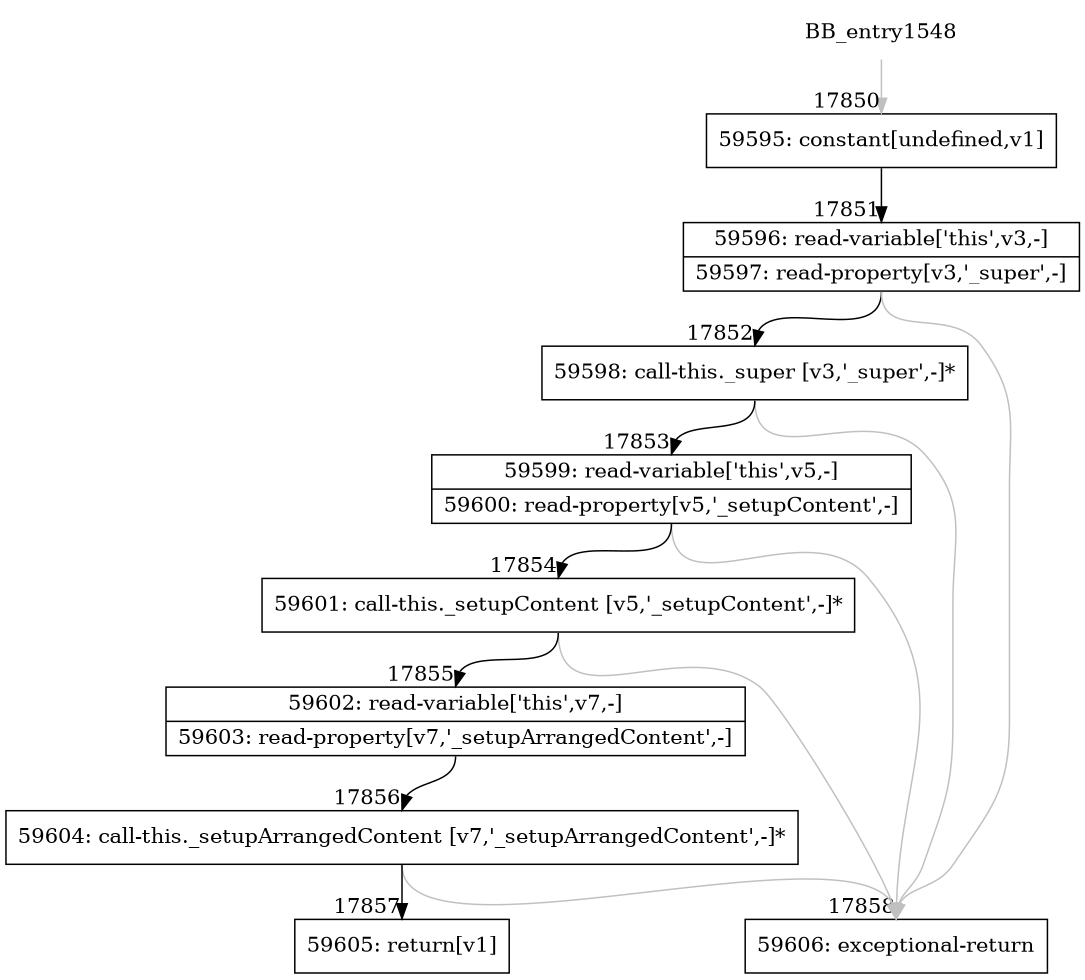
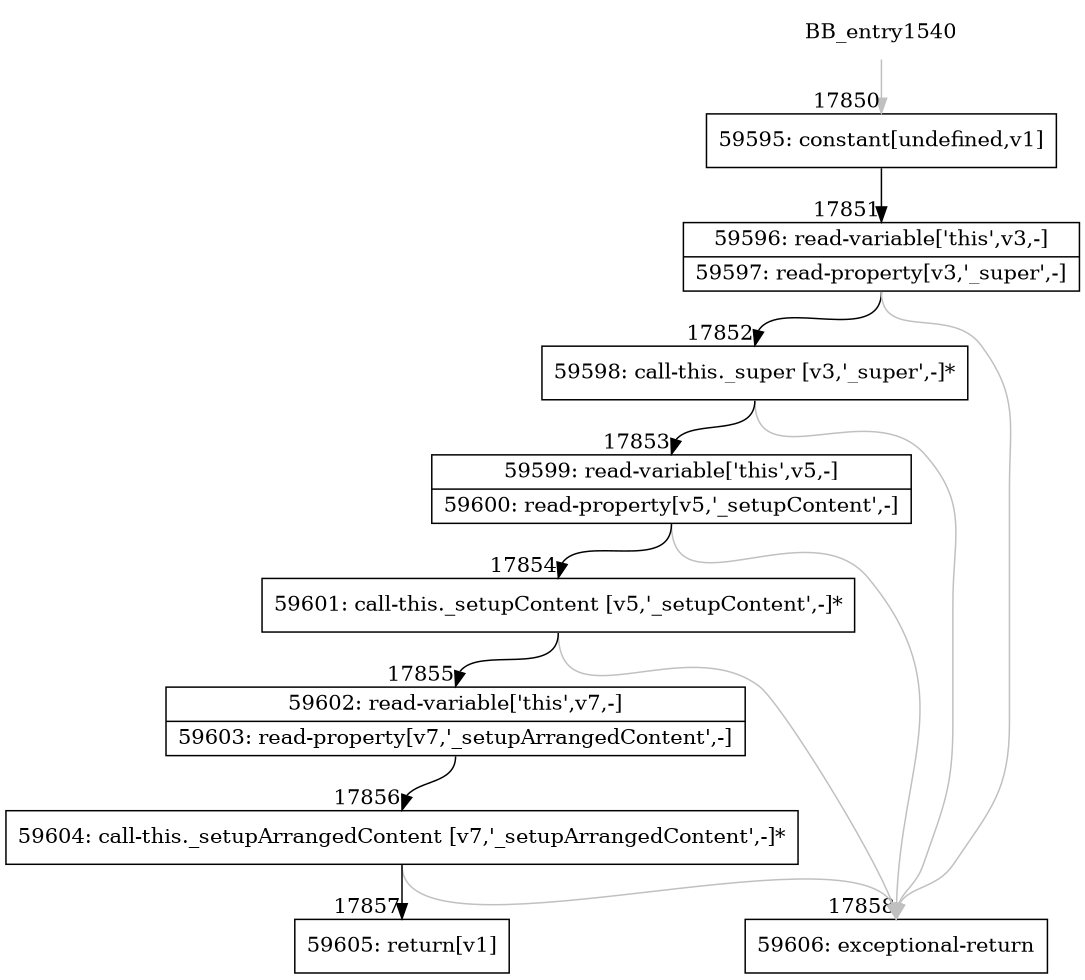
(881, 33) -> (881, 33)
